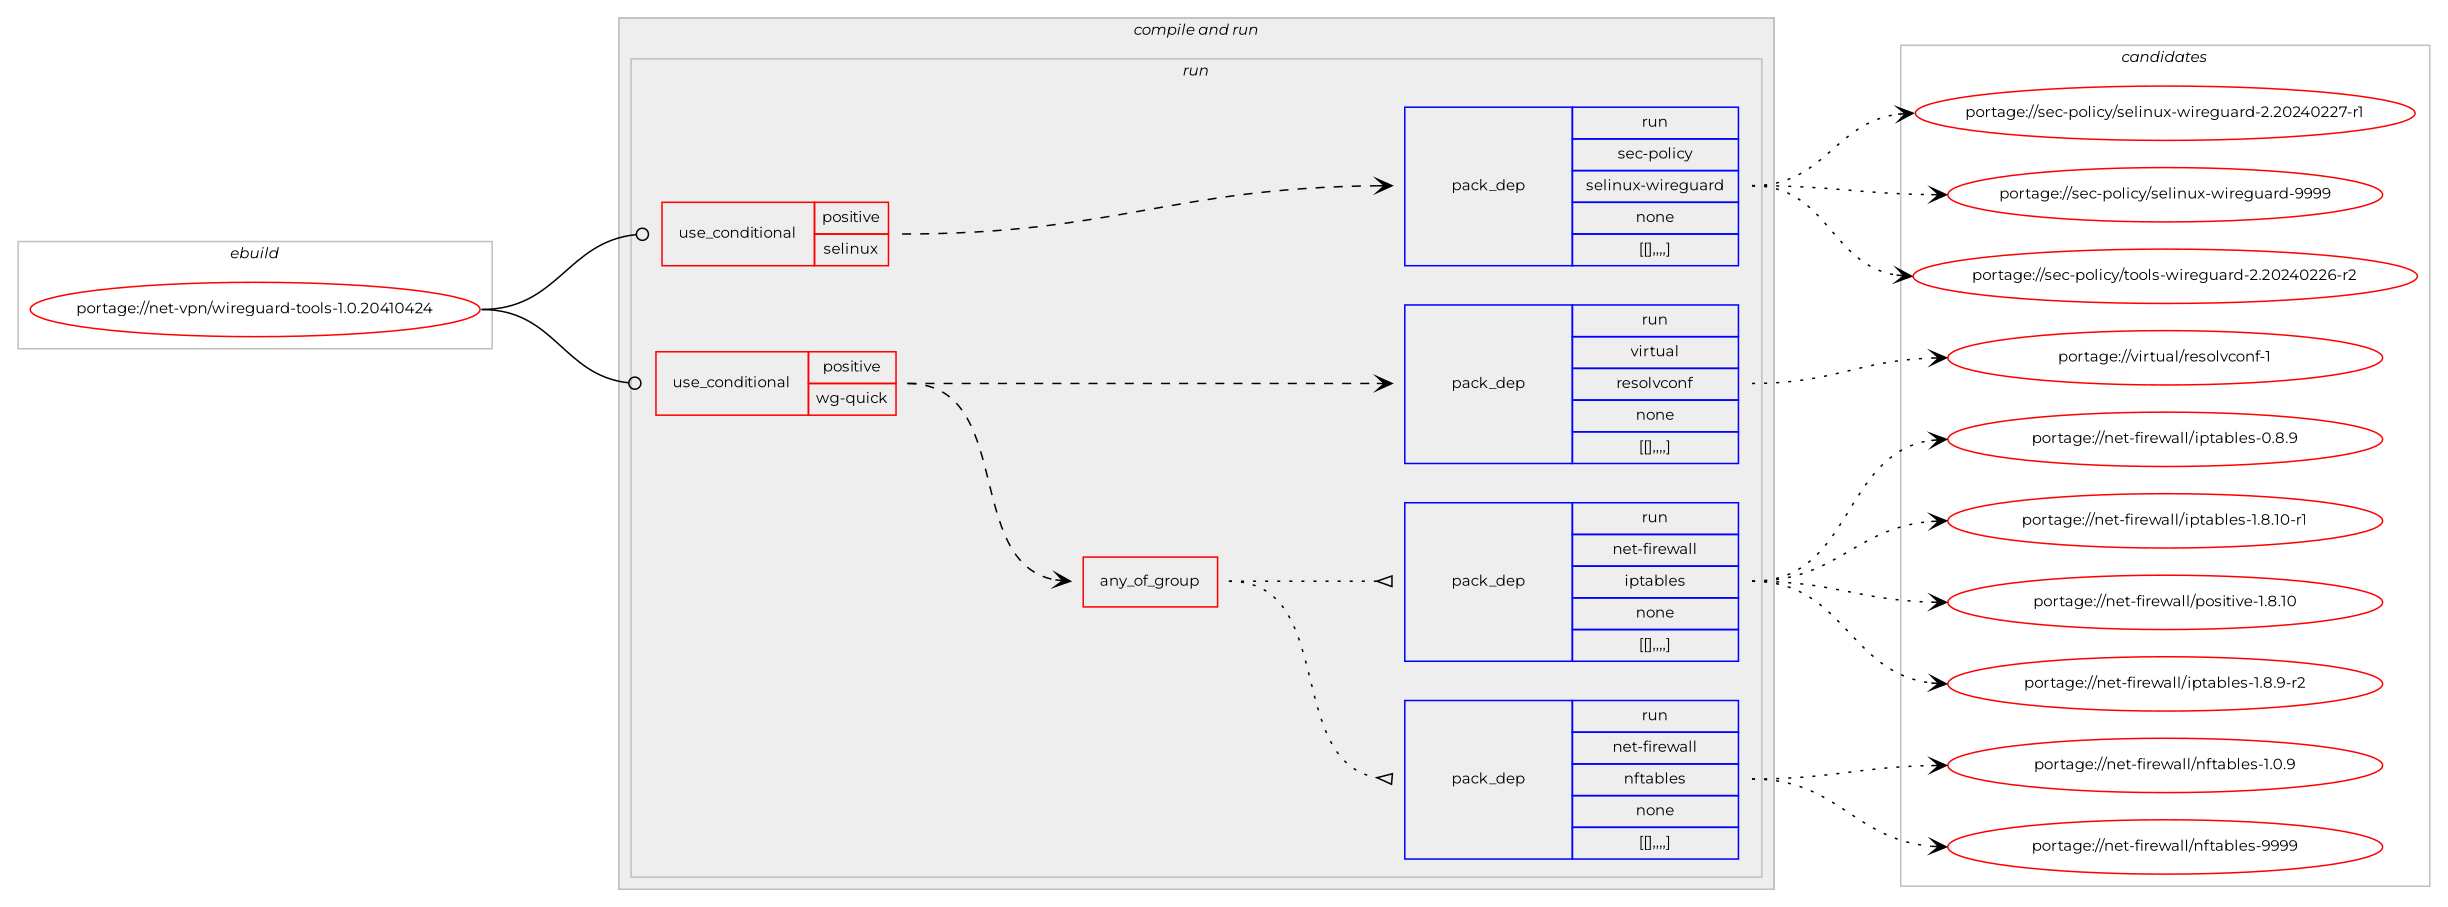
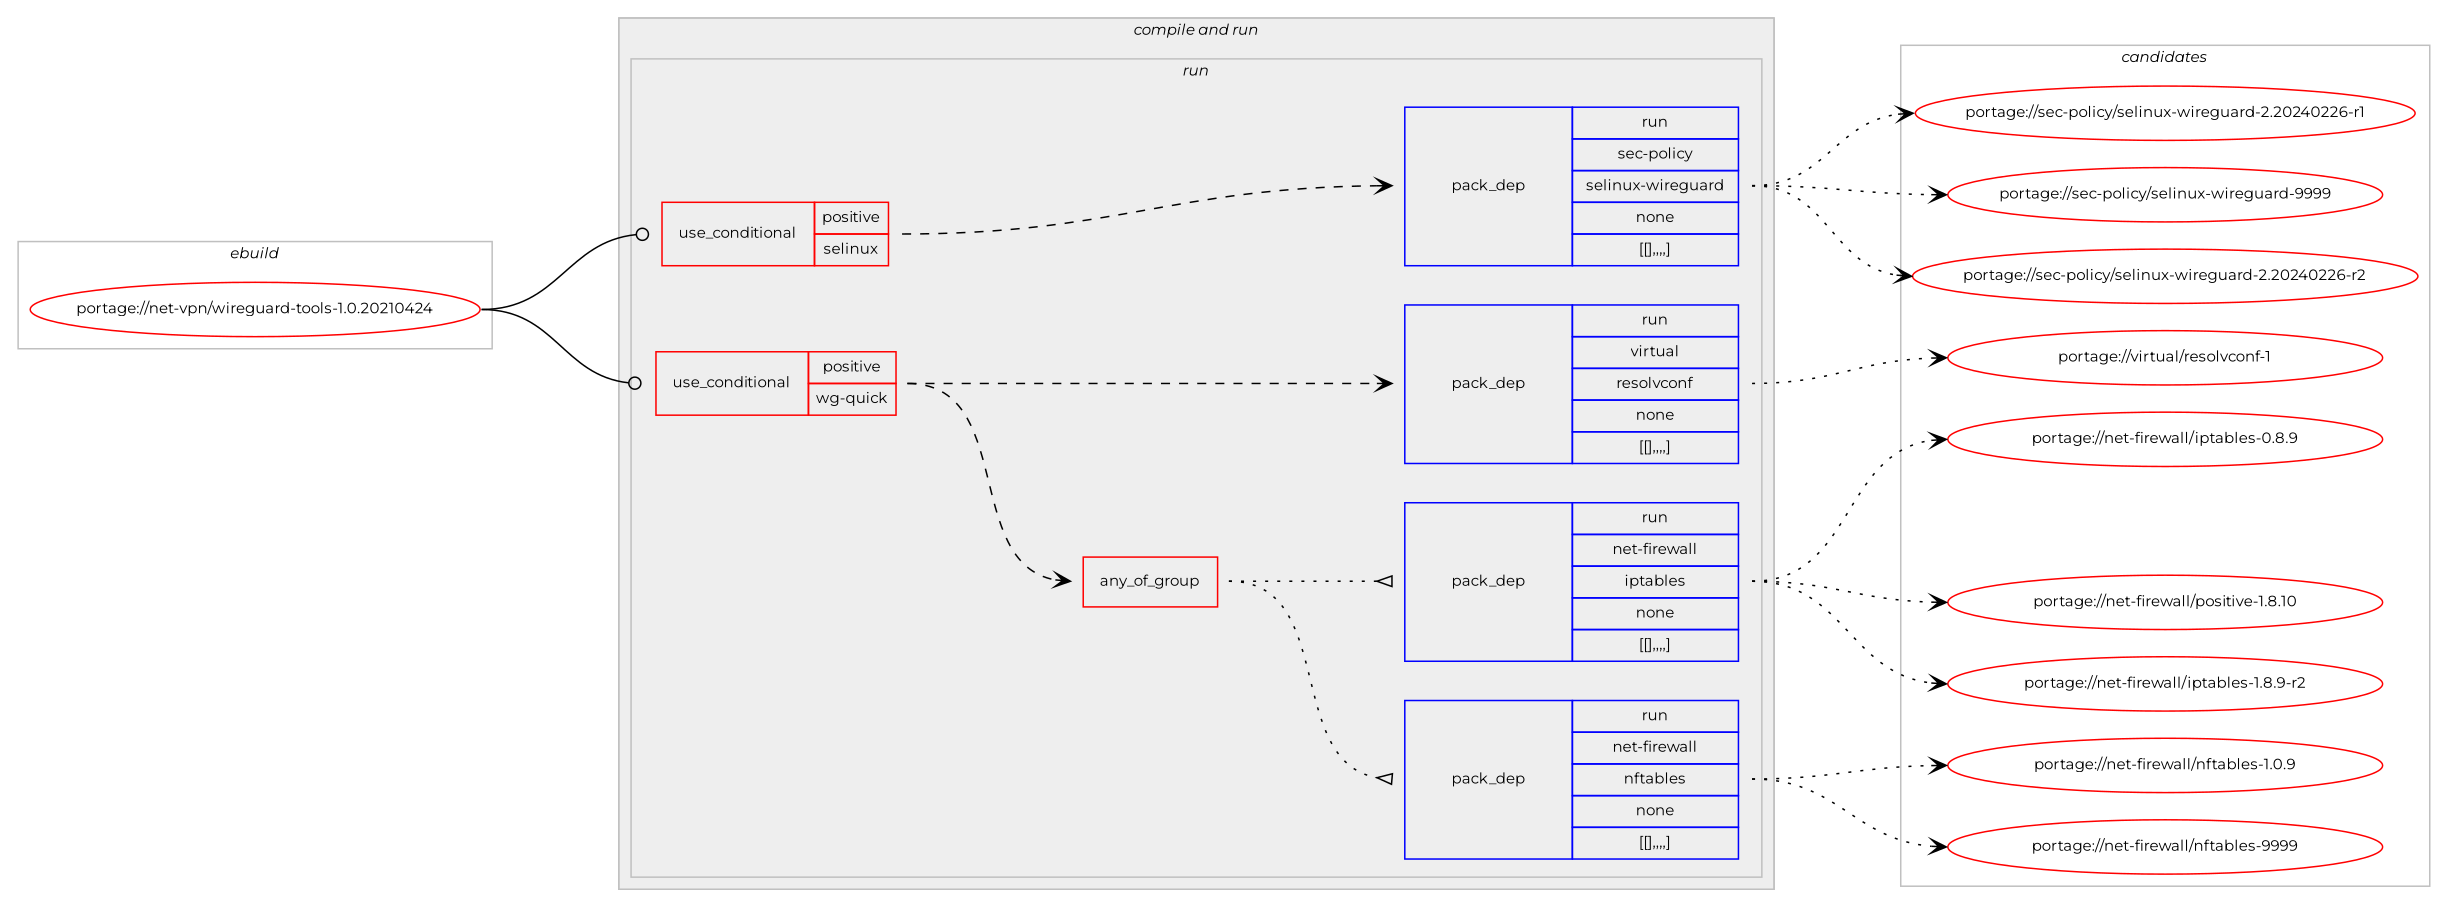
(2165, 113) -> (2165, 113)
(2165, 276) -> (2165, 276)
(255, 309) -> (255, 309)
(2165, 521) -> none
